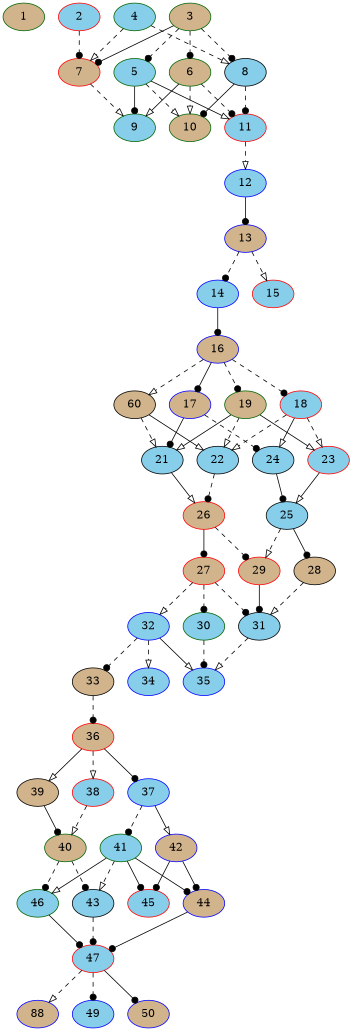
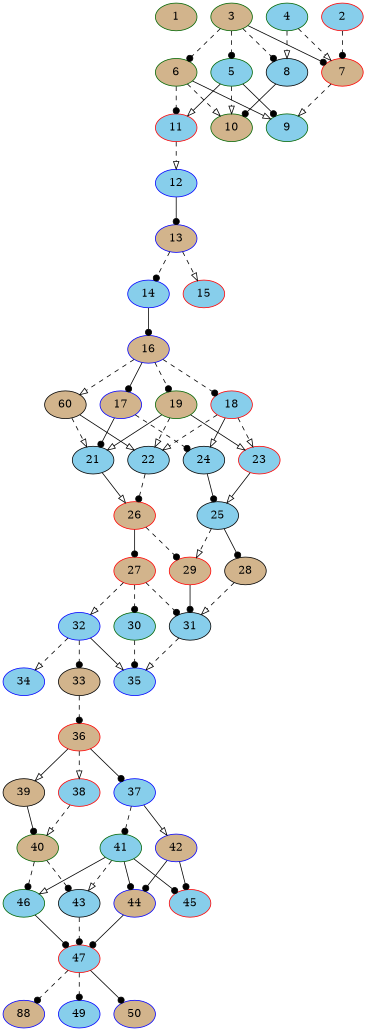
(245, 97) -> none
(68, 984) -> (54, 984)
